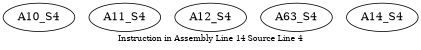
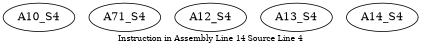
(125, 17) -> (125, 17)
(296, 17) -> (296, 17)
